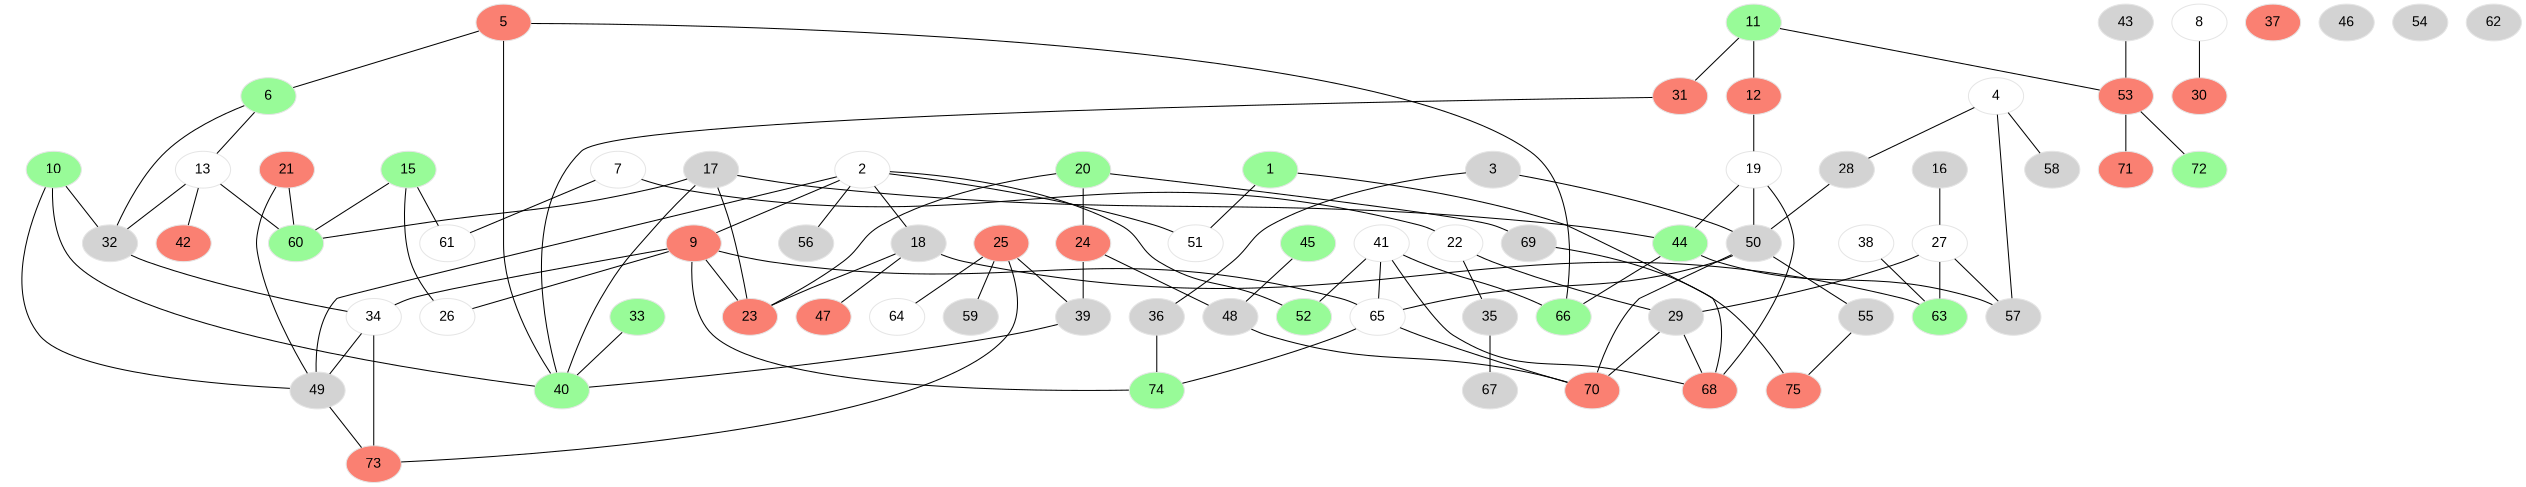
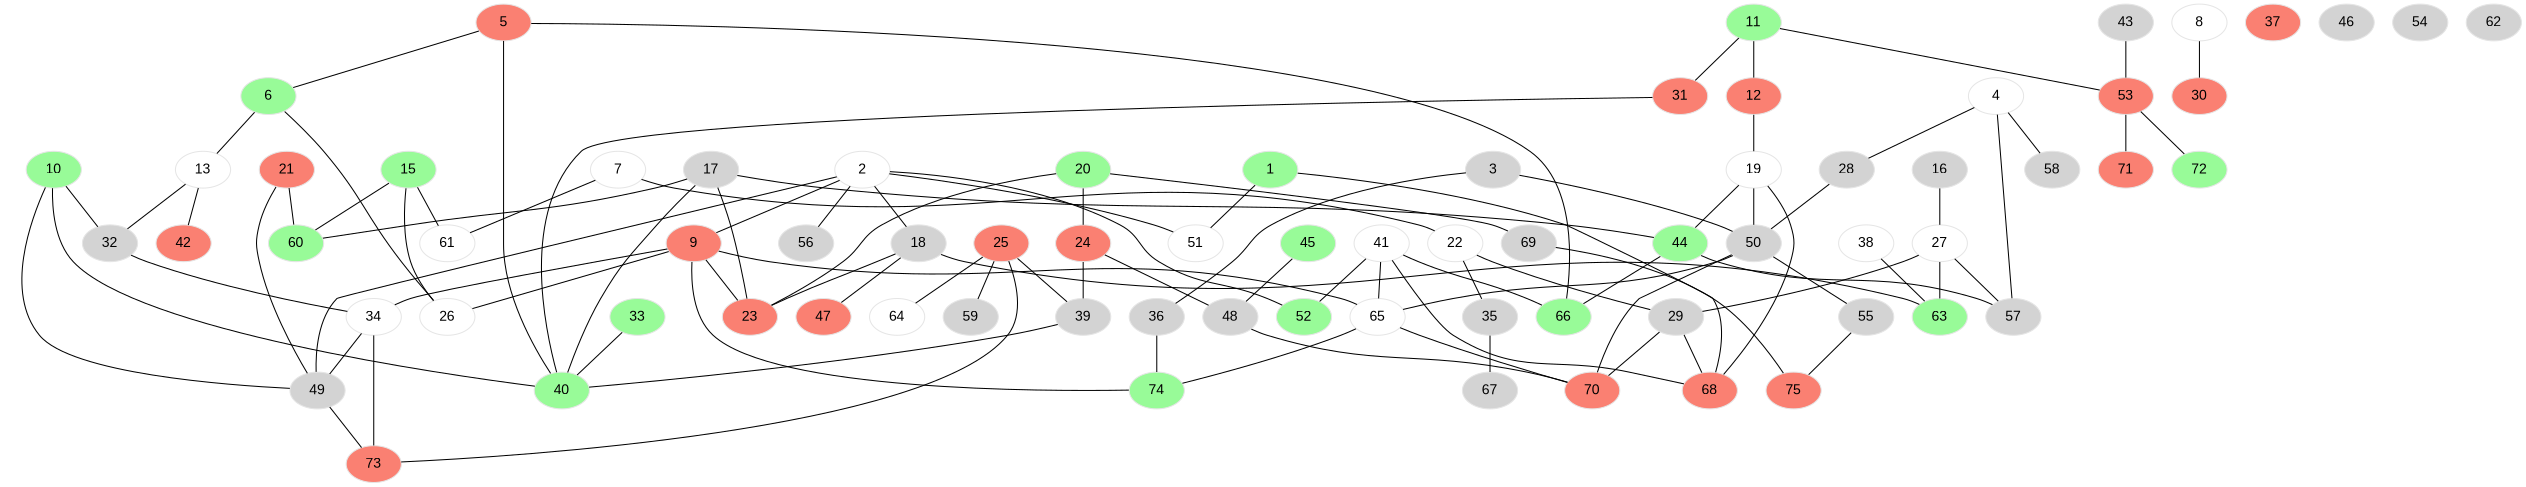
(167, 151) -> (365, 209)
(250, 207) -> none
